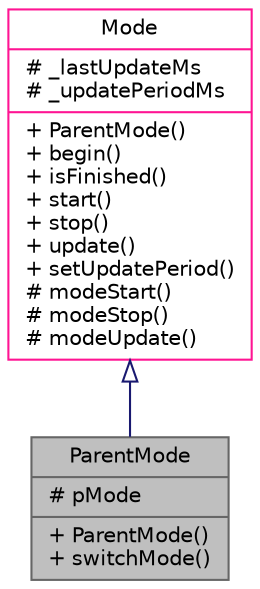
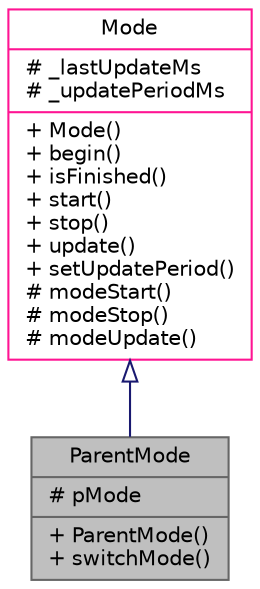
(106, 131) -> (73, 131)
